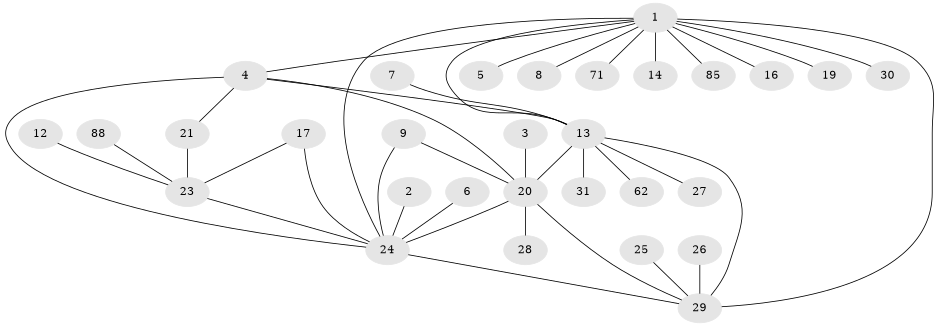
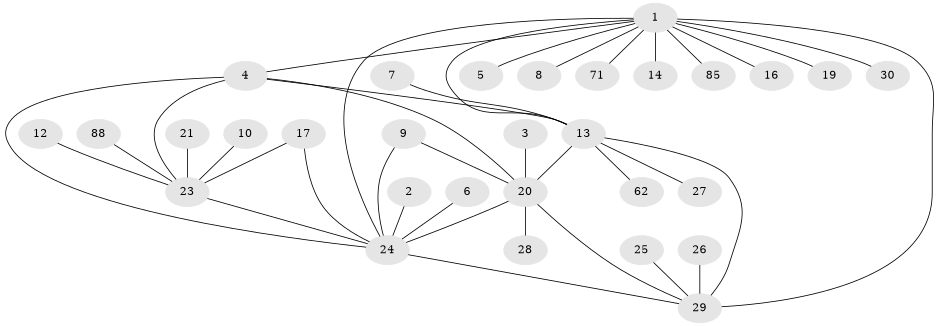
(217, 105) -> (162, 115)
none -> (246, 134)
(584, 192) -> none
